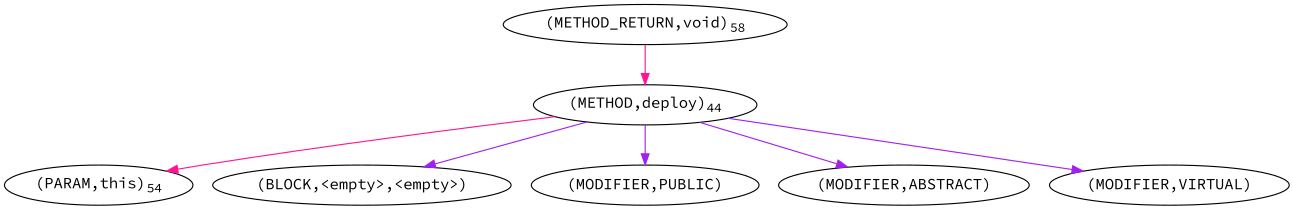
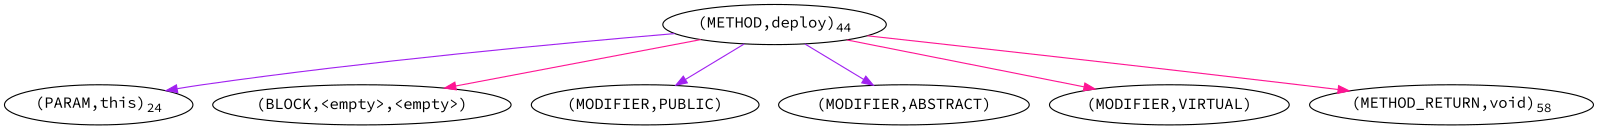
(645, 59) -> (1103, 62)
(366, 141) -> (425, 57)
(511, 143) -> (578, 63)
(900, 144) -> (965, 63)
(154, 183) -> (154, 103)
